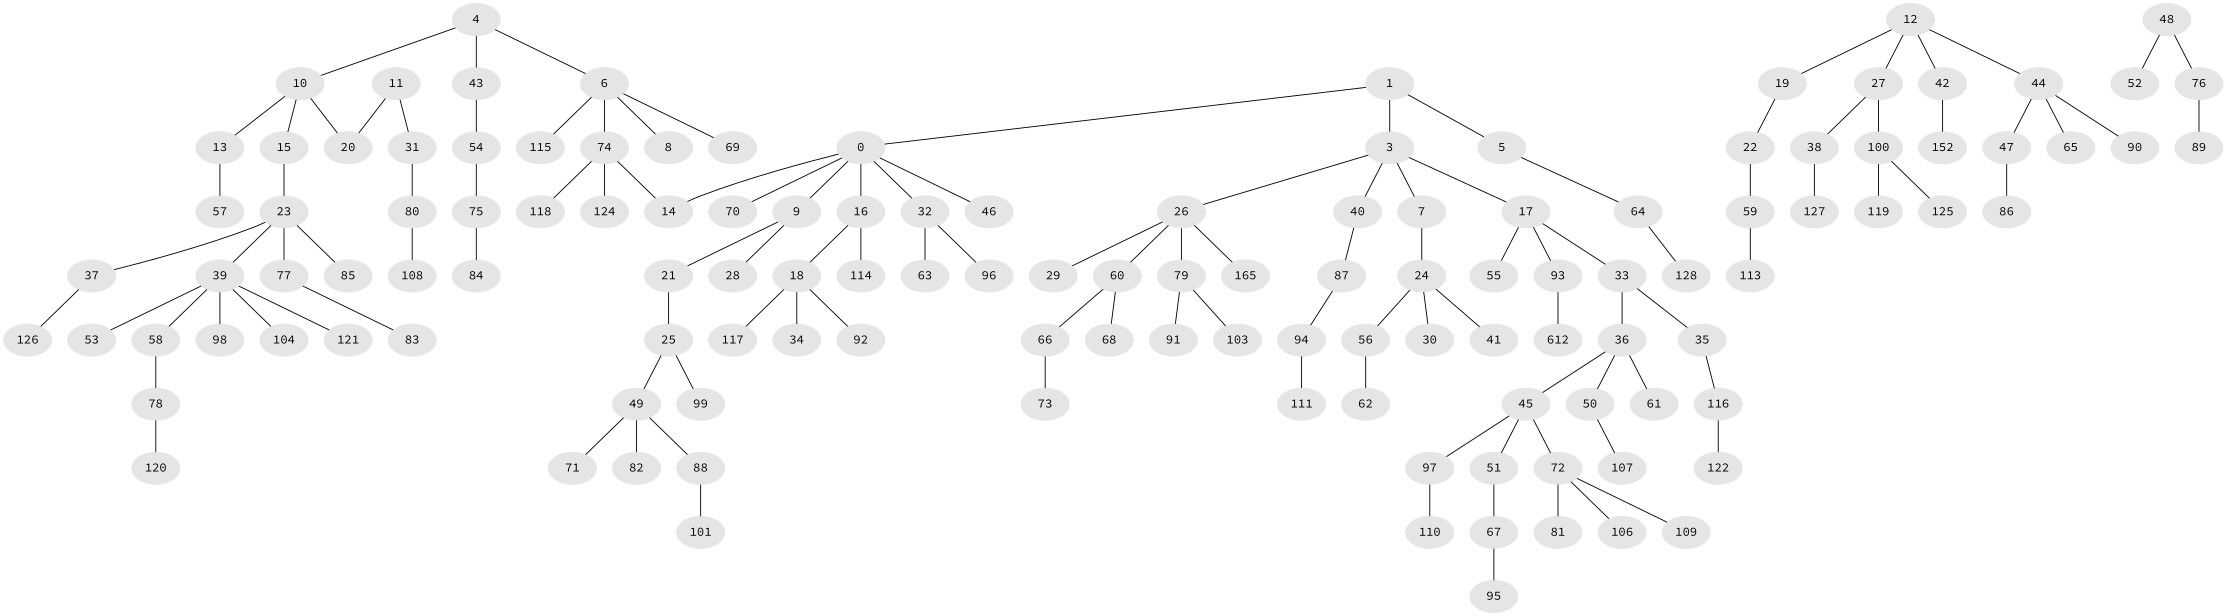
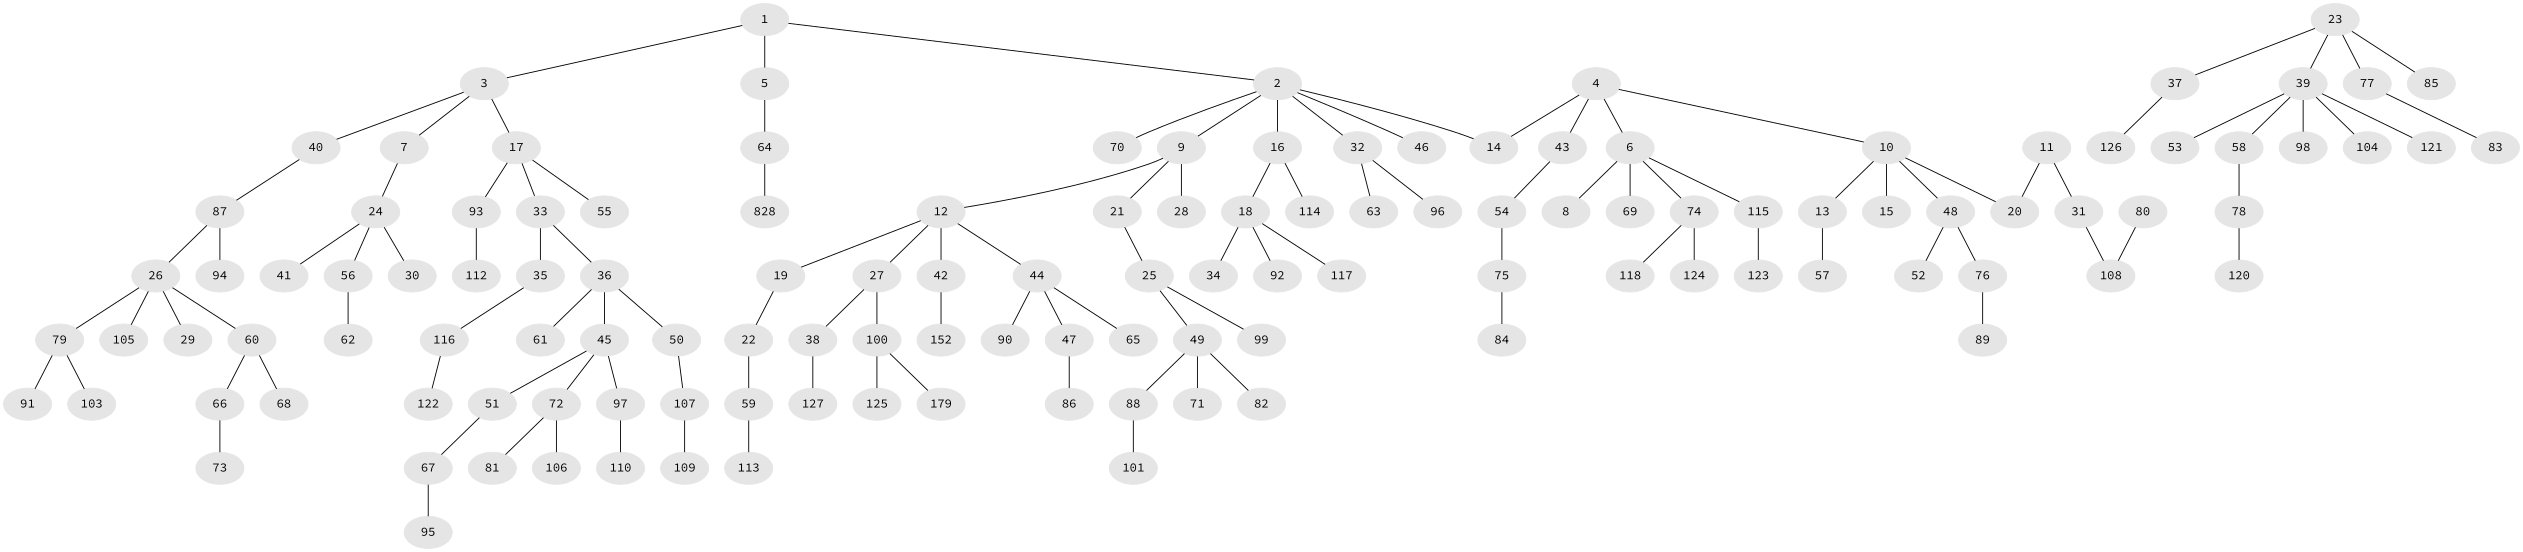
(861, 148) -> (1278, 84)
(284, 180) -> none
(412, 180) -> (2095, 244)
(636, 180) -> (1545, 116)
(1286, 180) -> (188, 244)
none -> (1918, 180)
none -> (1065, 188)
(1878, 212) -> (941, 404)
(1245, 276) -> (124, 340)
(1686, 276) -> (765, 212)
none -> (1758, 276)
(1558, 340) -> (476, 276)
(1302, 404) -> none
(1622, 500) -> (685, 436)
